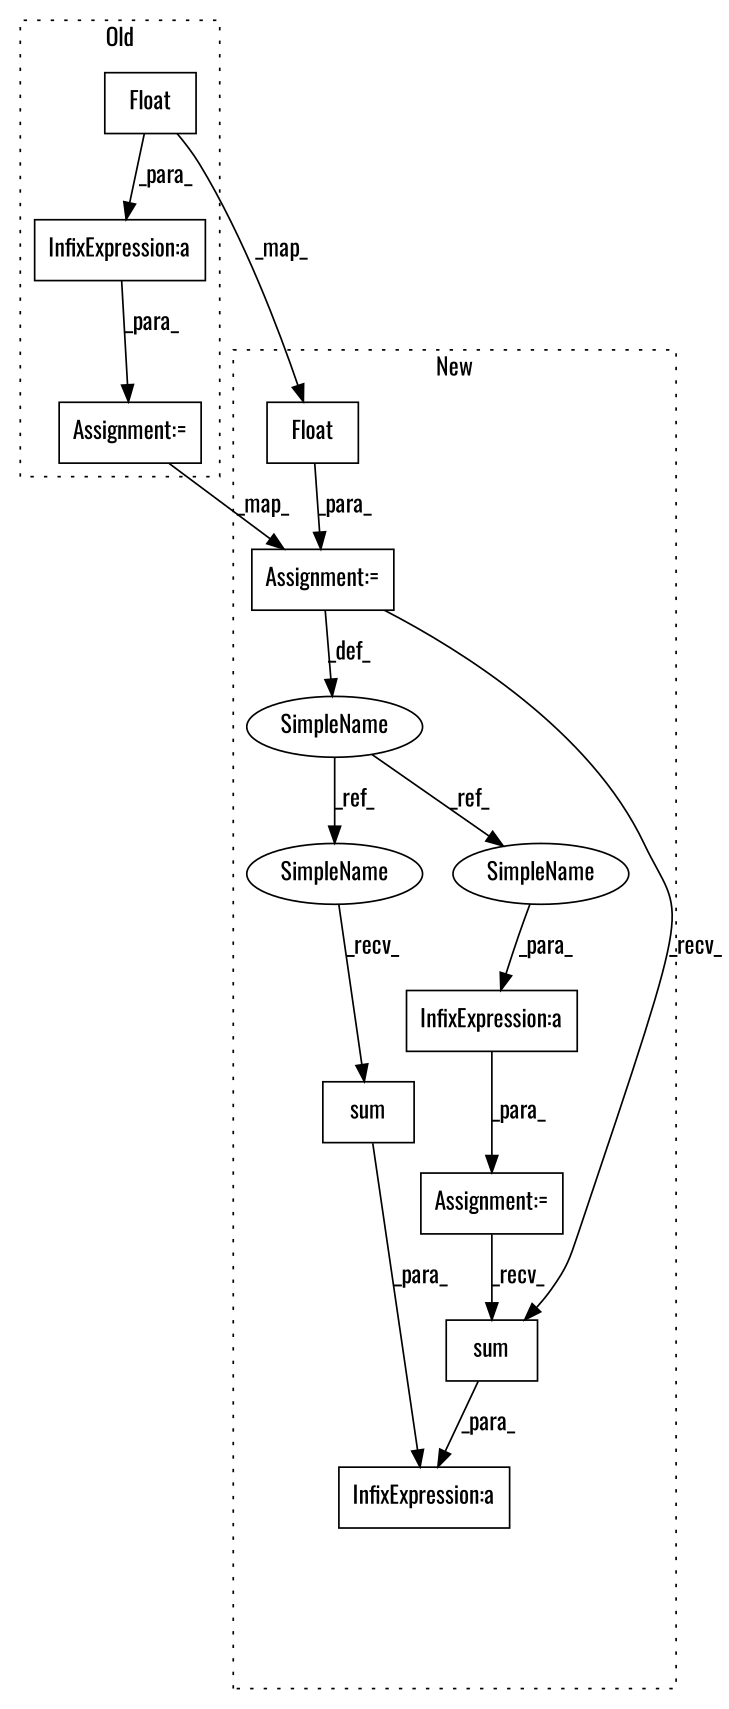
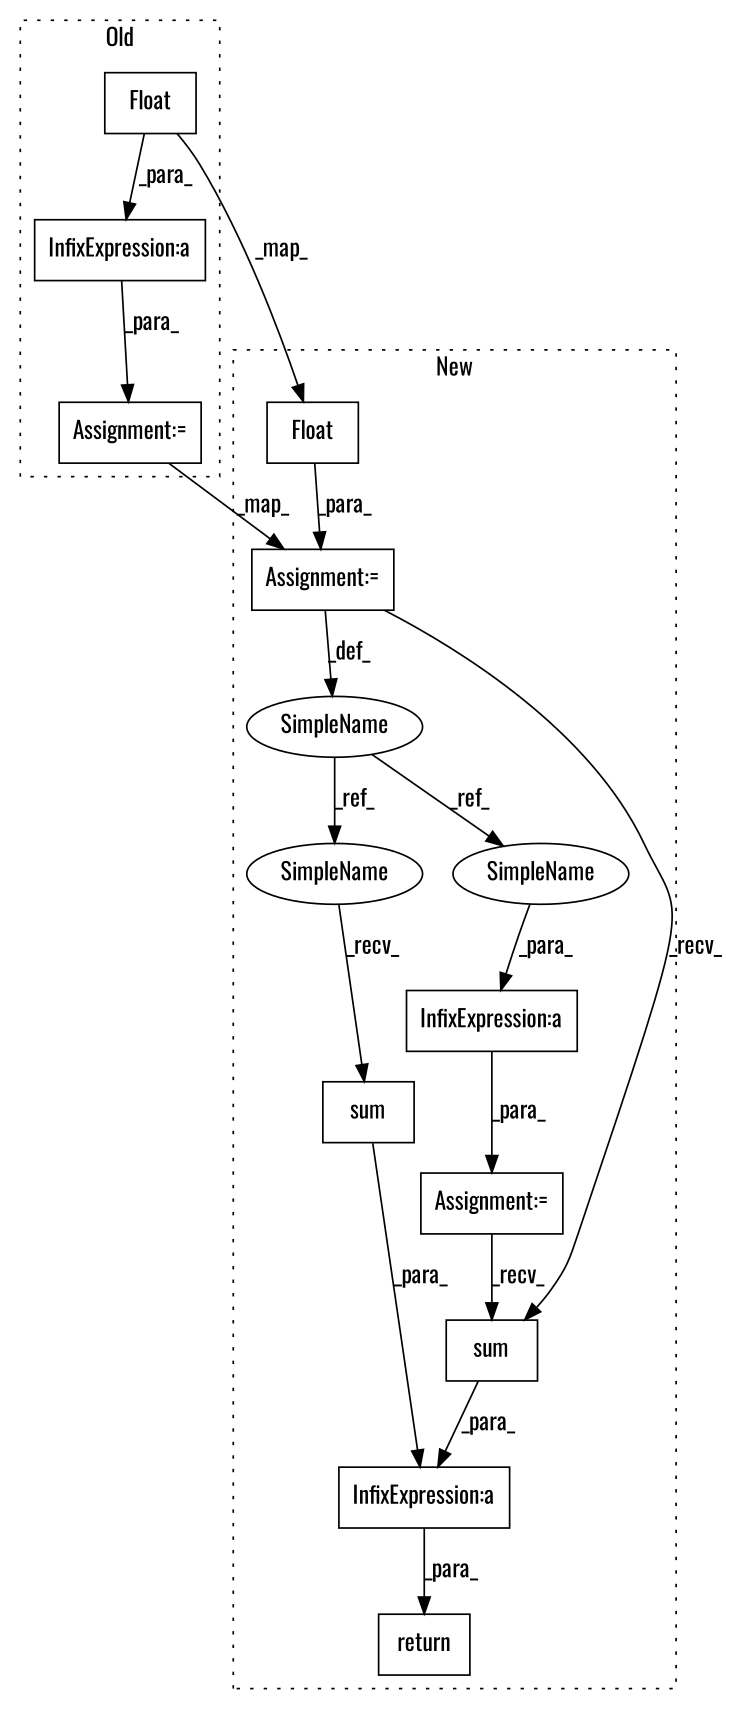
none -> (424, 1645)
